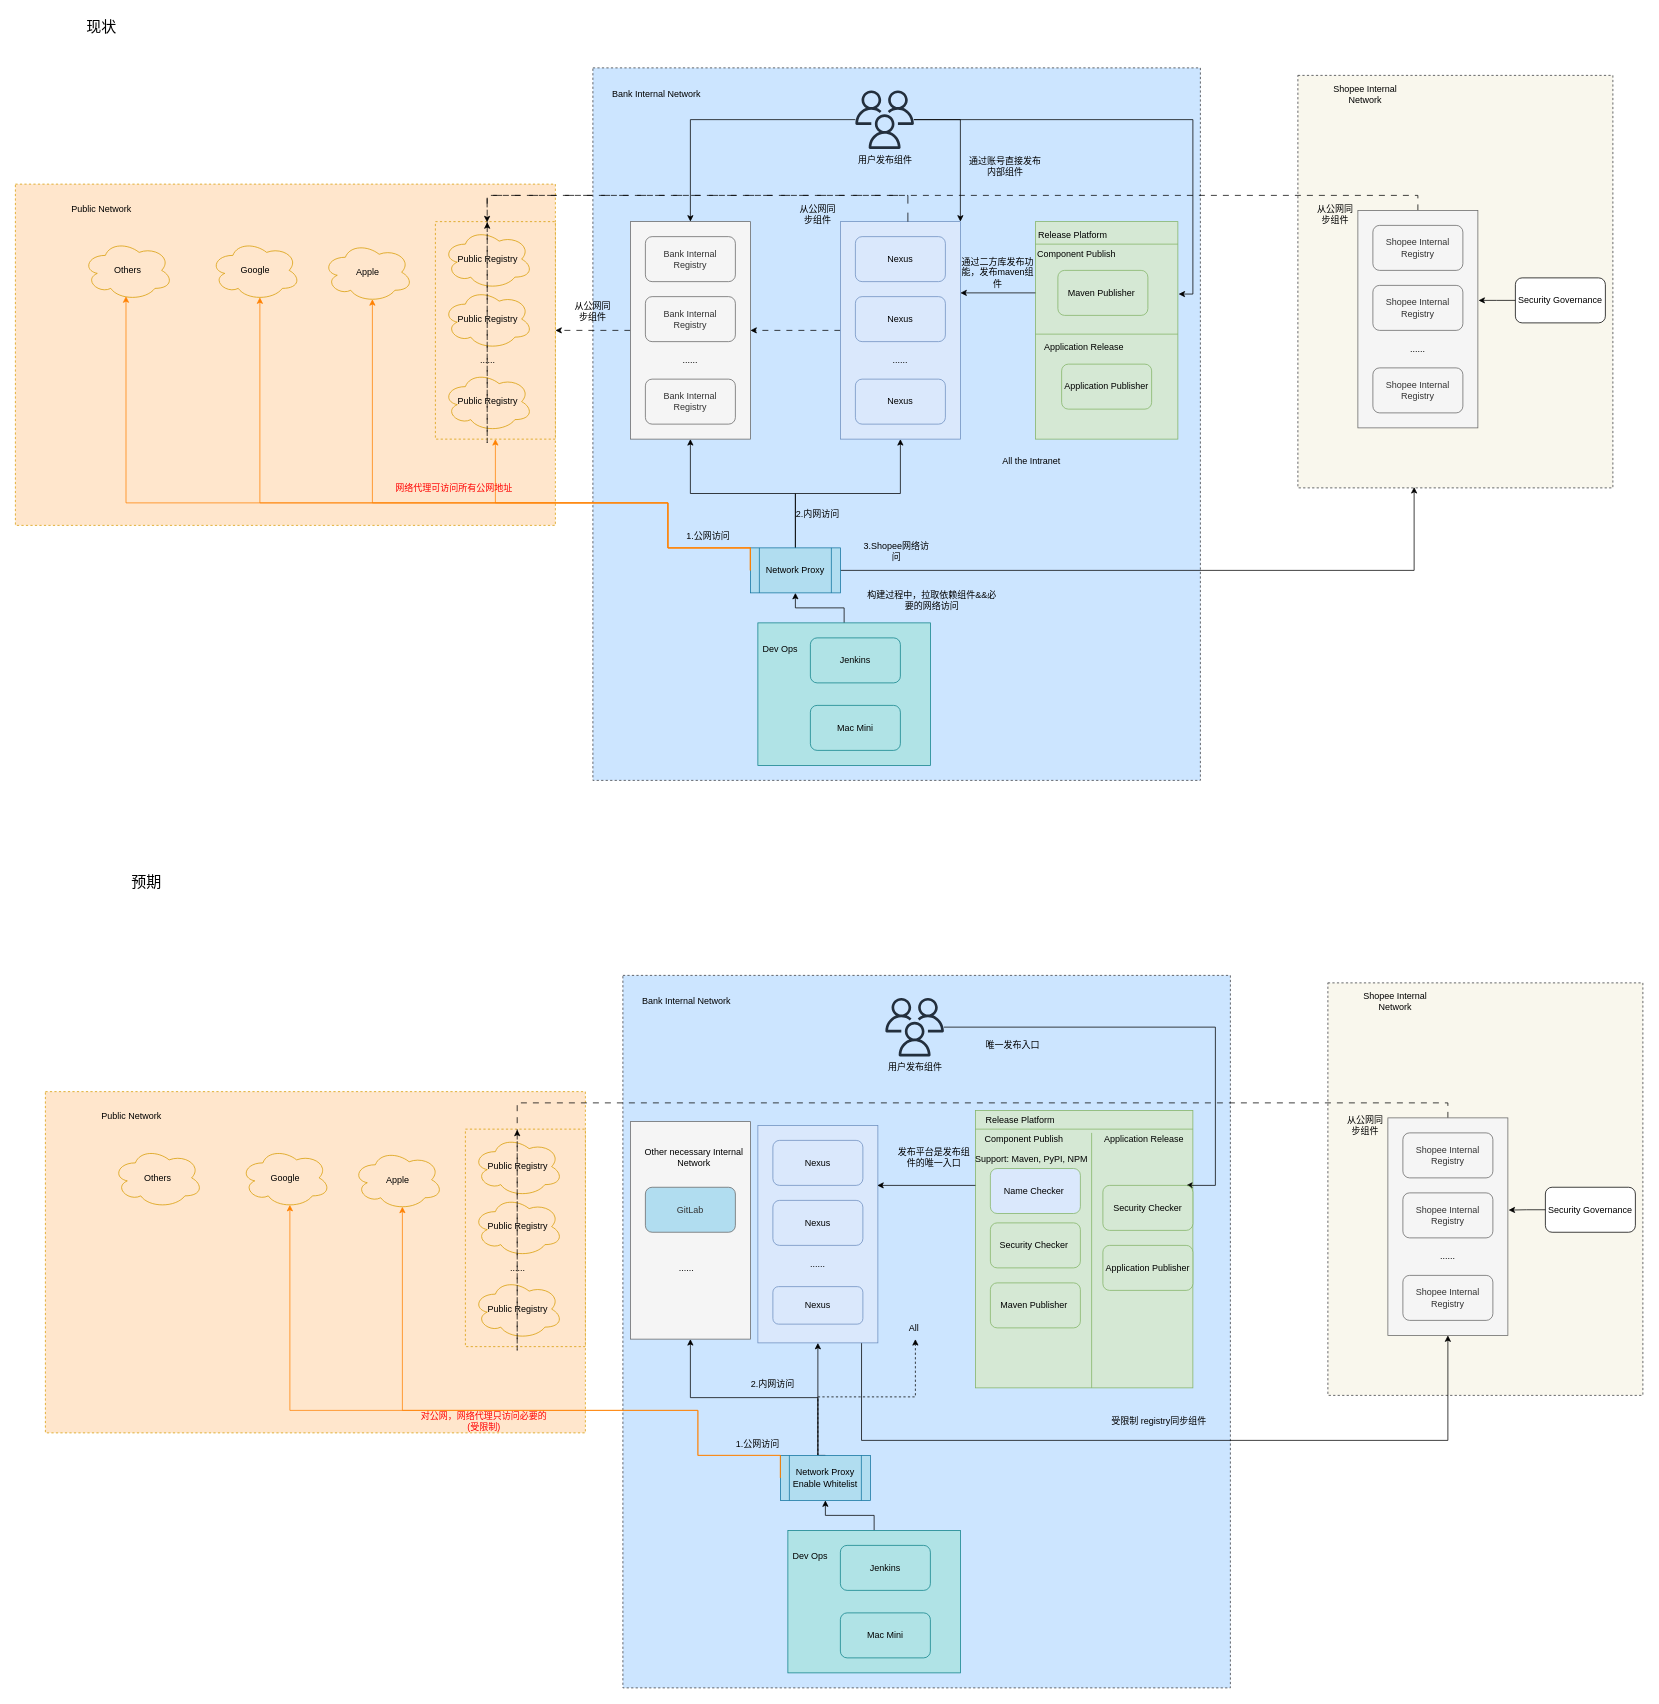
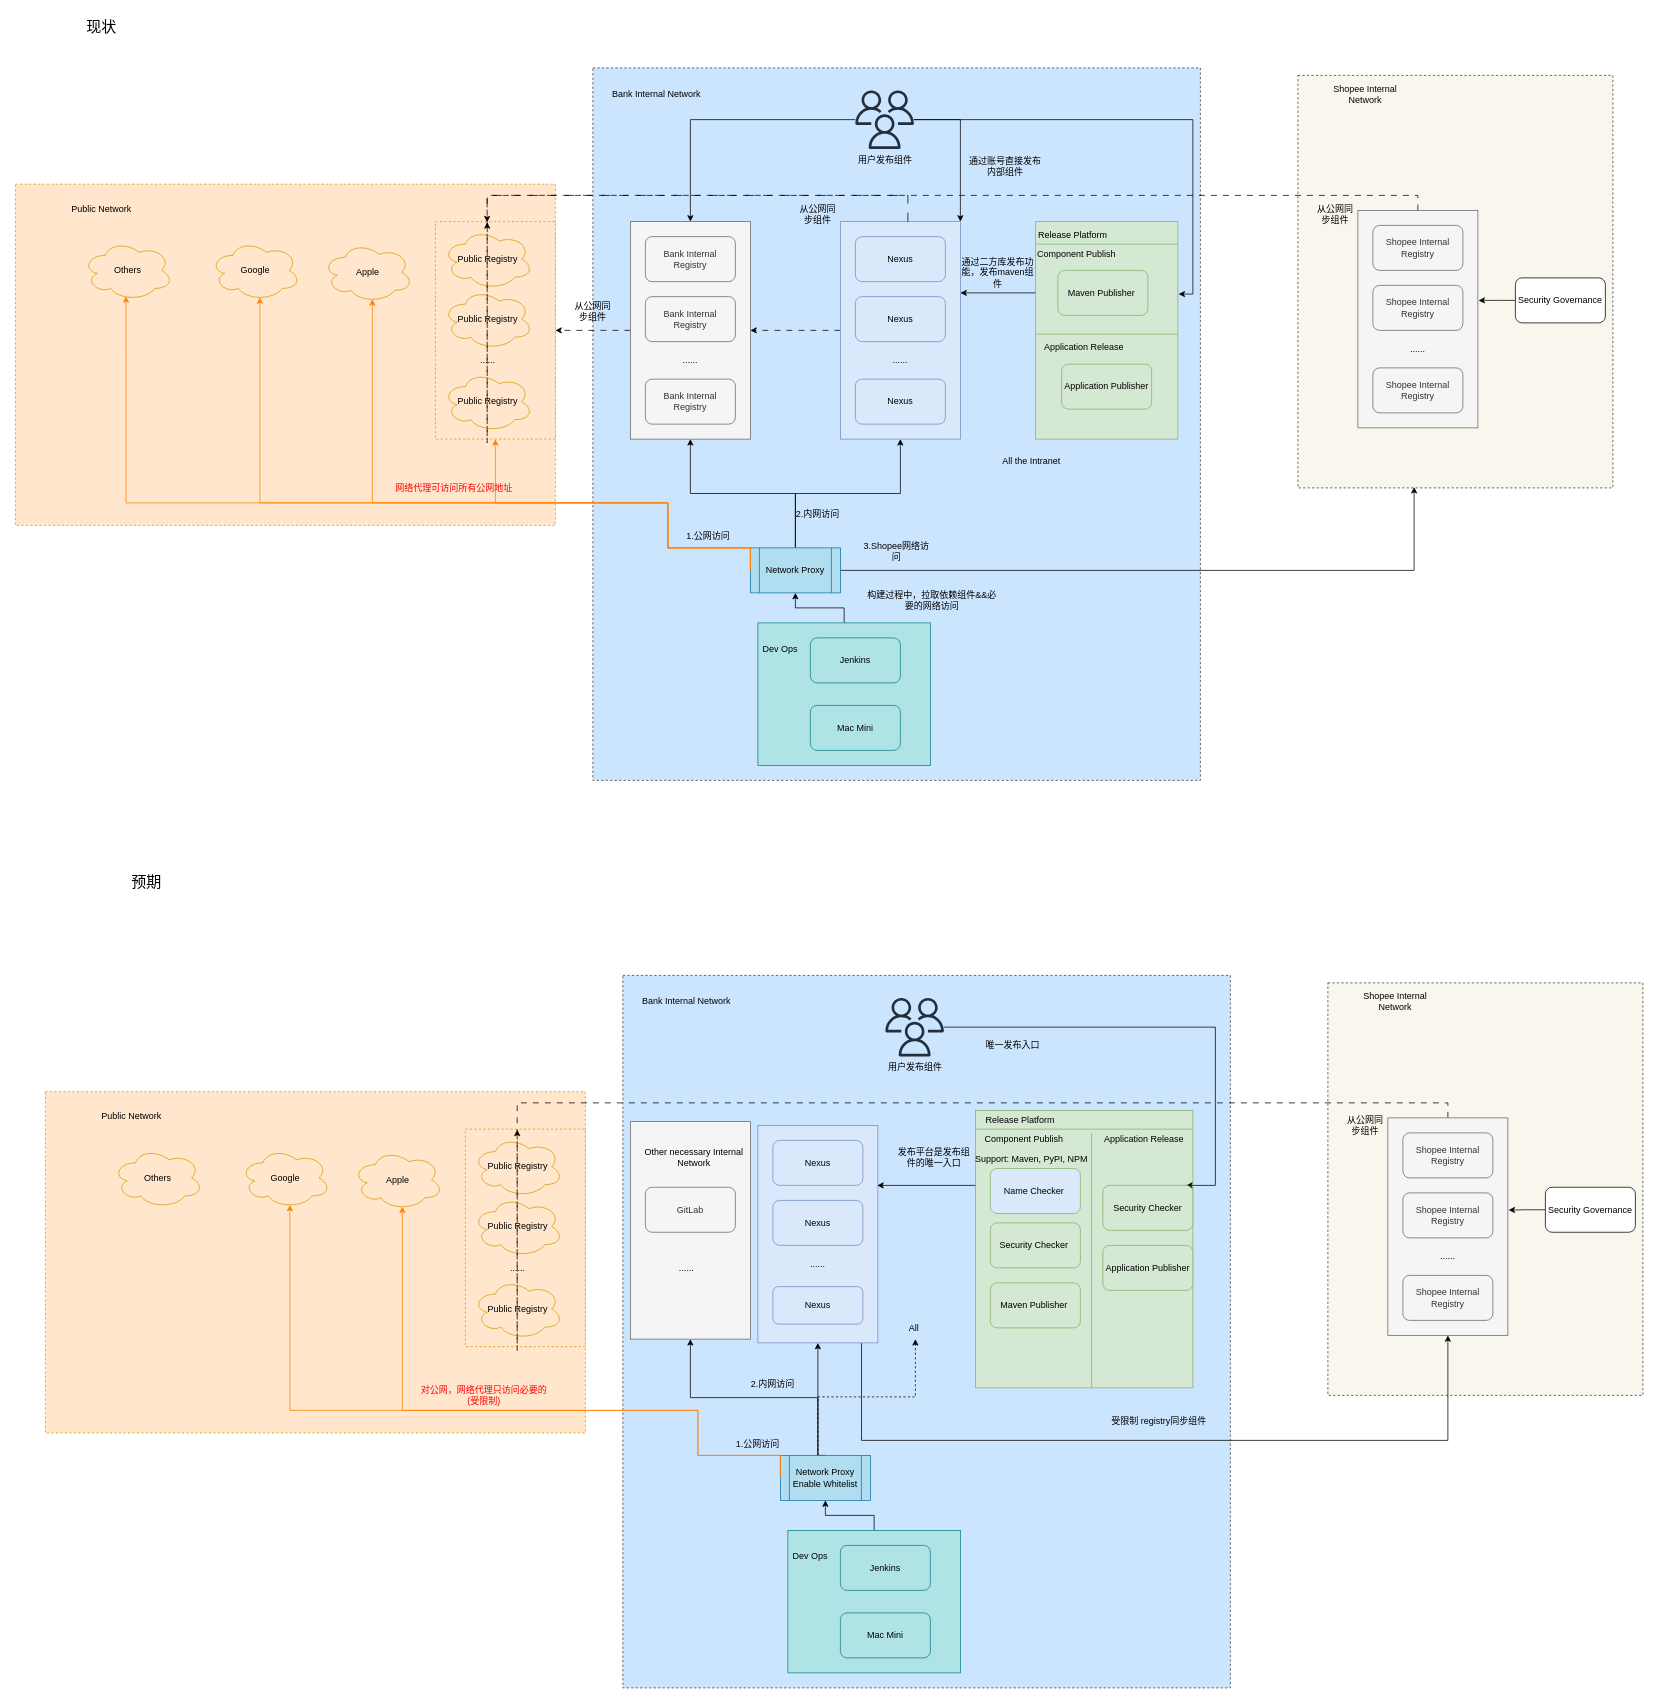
(690, 1210) -> (690, 1210)
(484, 1422) -> (484, 1395)
